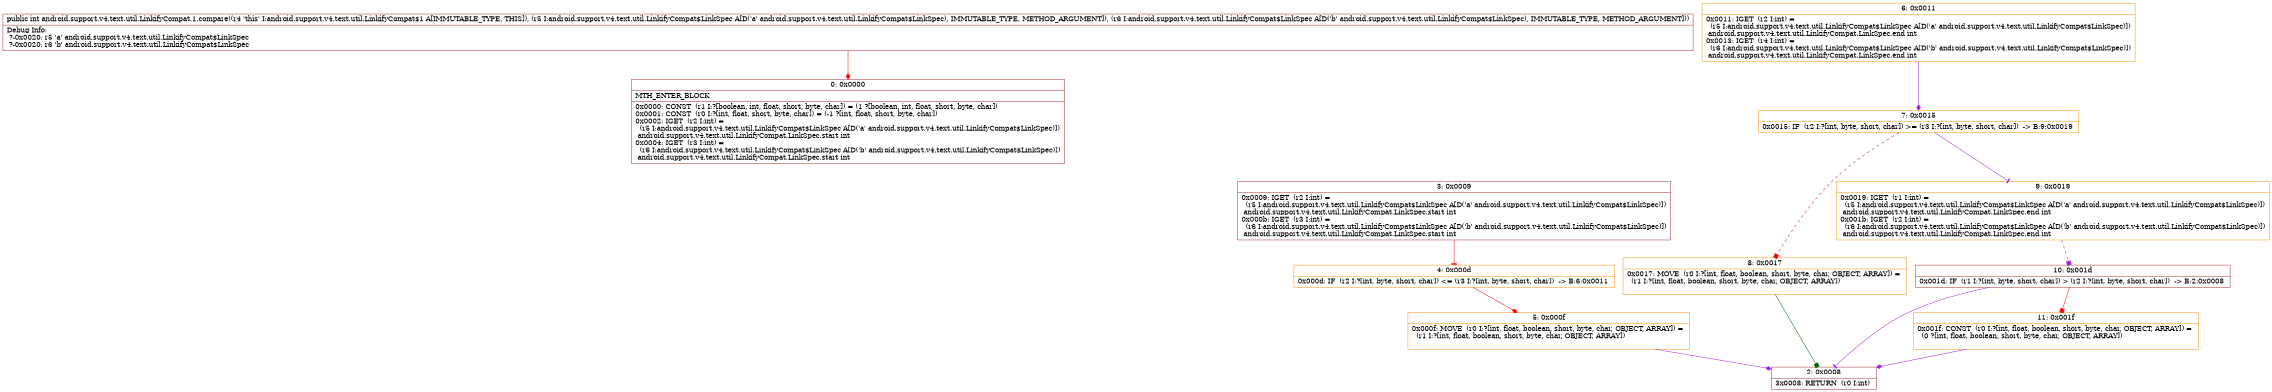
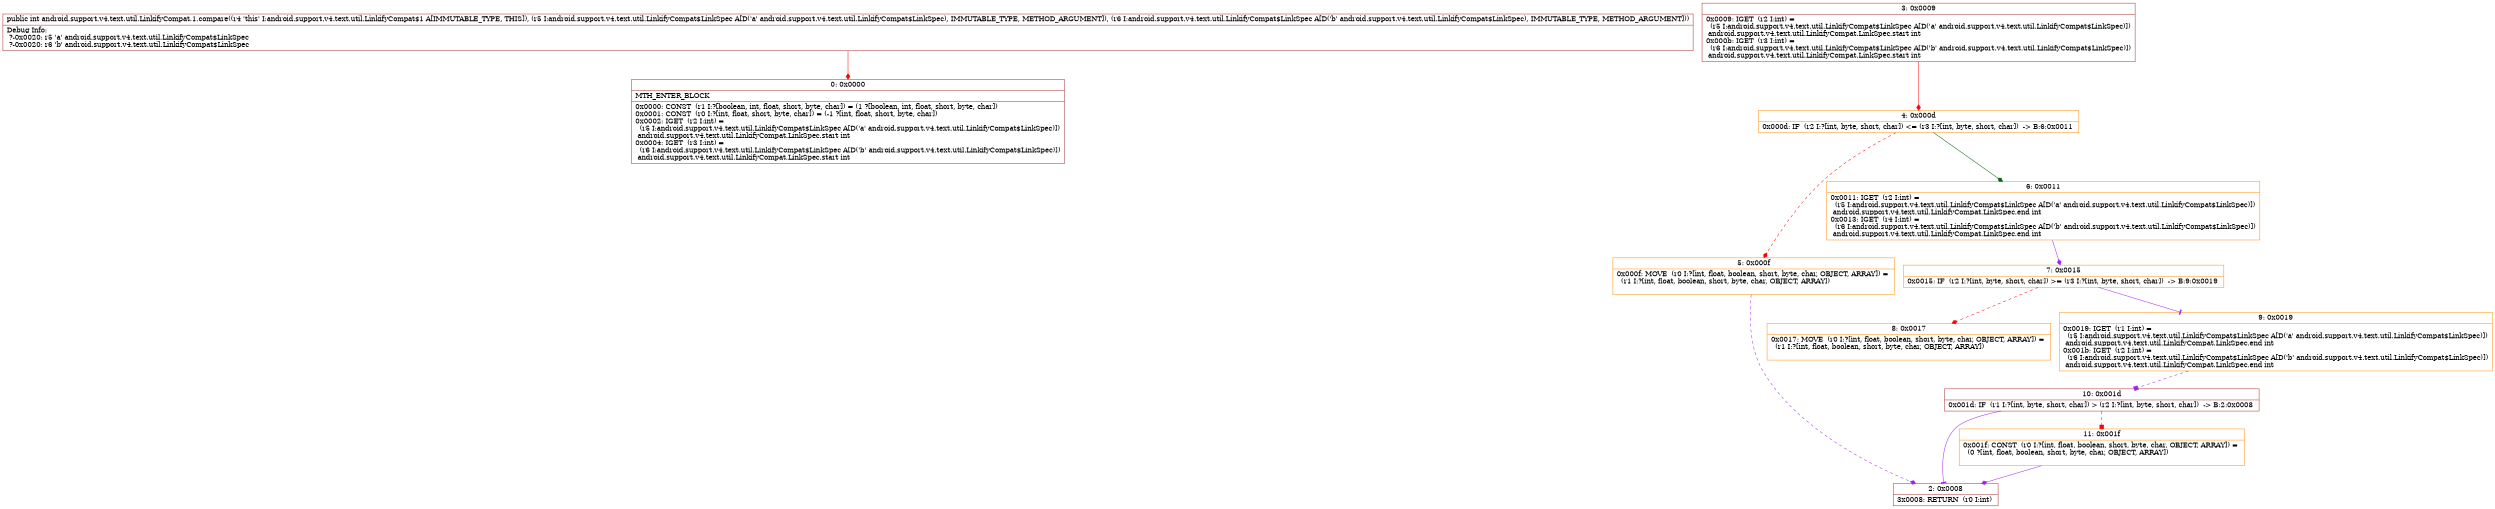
none -> (1966, 155)
(1829, 184) -> (1998, 304)
(1454, 251) -> (1919, 83)
(2066, 298) -> (2102, 418)
(1493, 299) -> (1822, 182)
(1795, 329) -> none
(1710, 359) -> (1797, 413)
